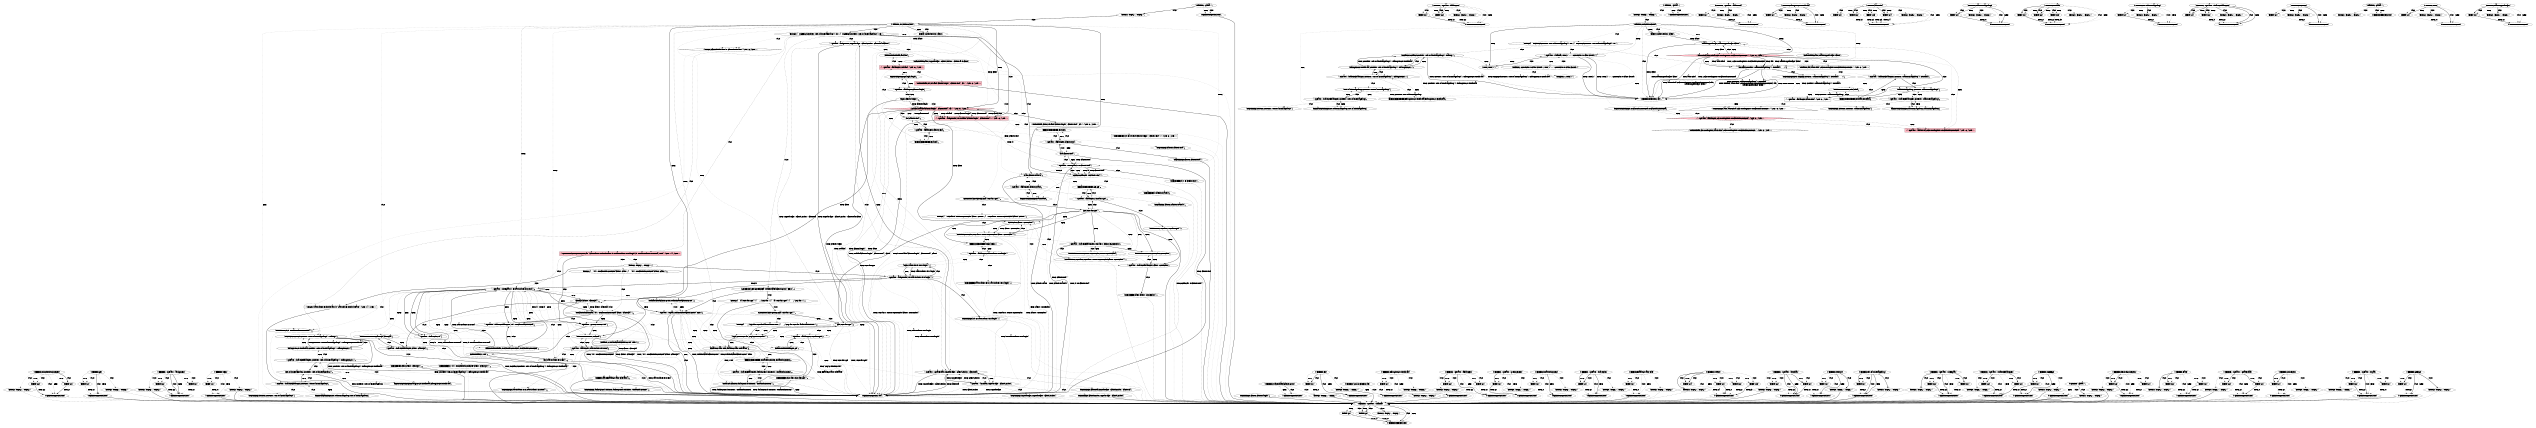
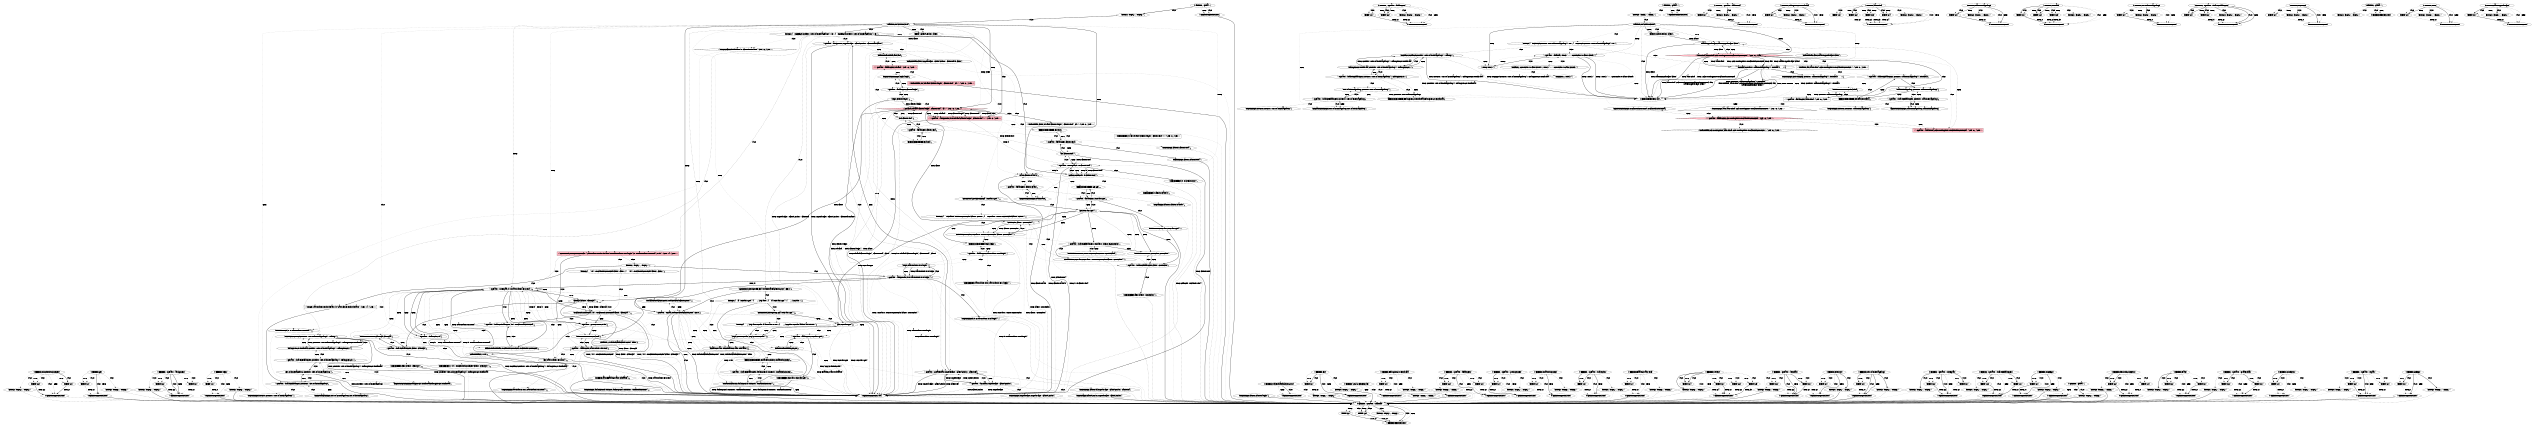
(507, 307) -> (505, 307)
